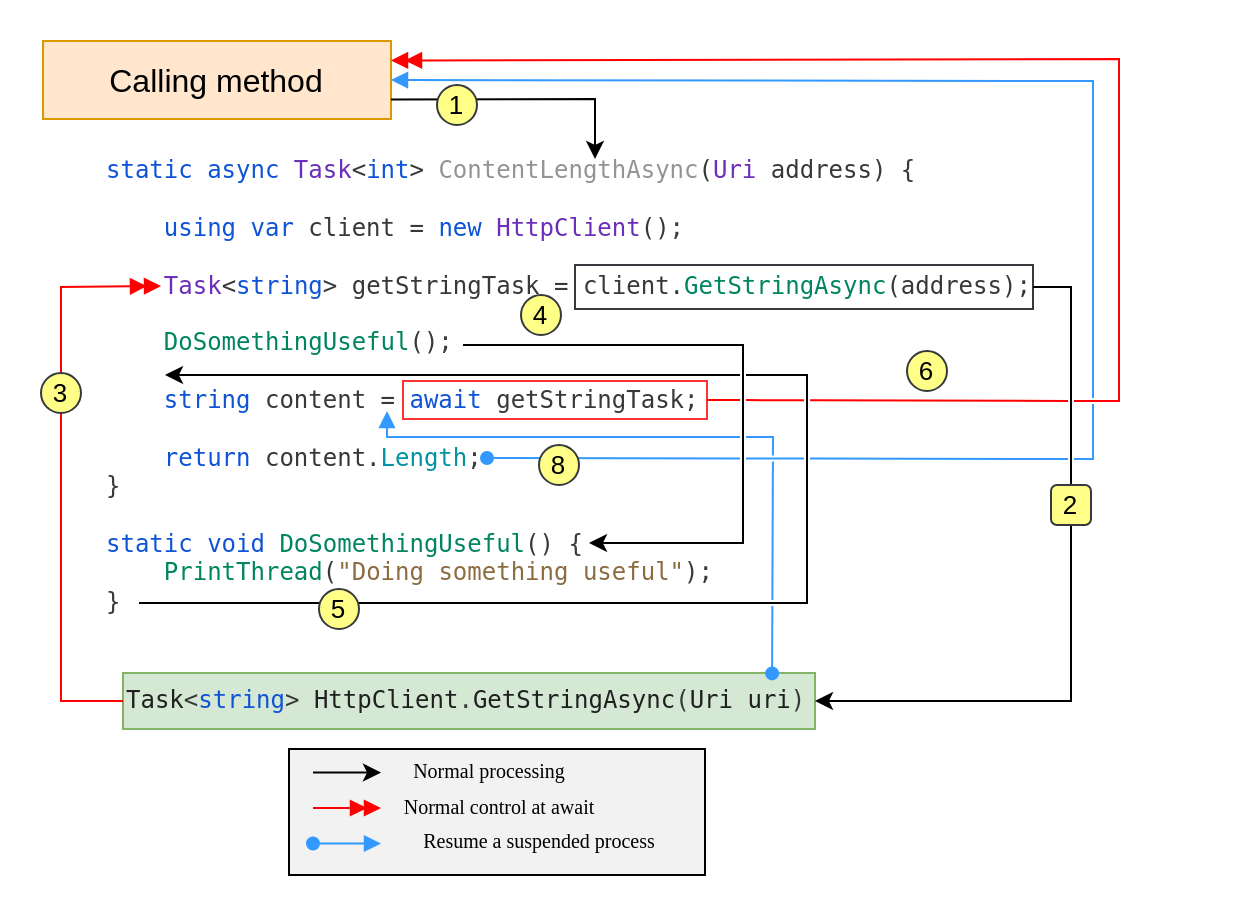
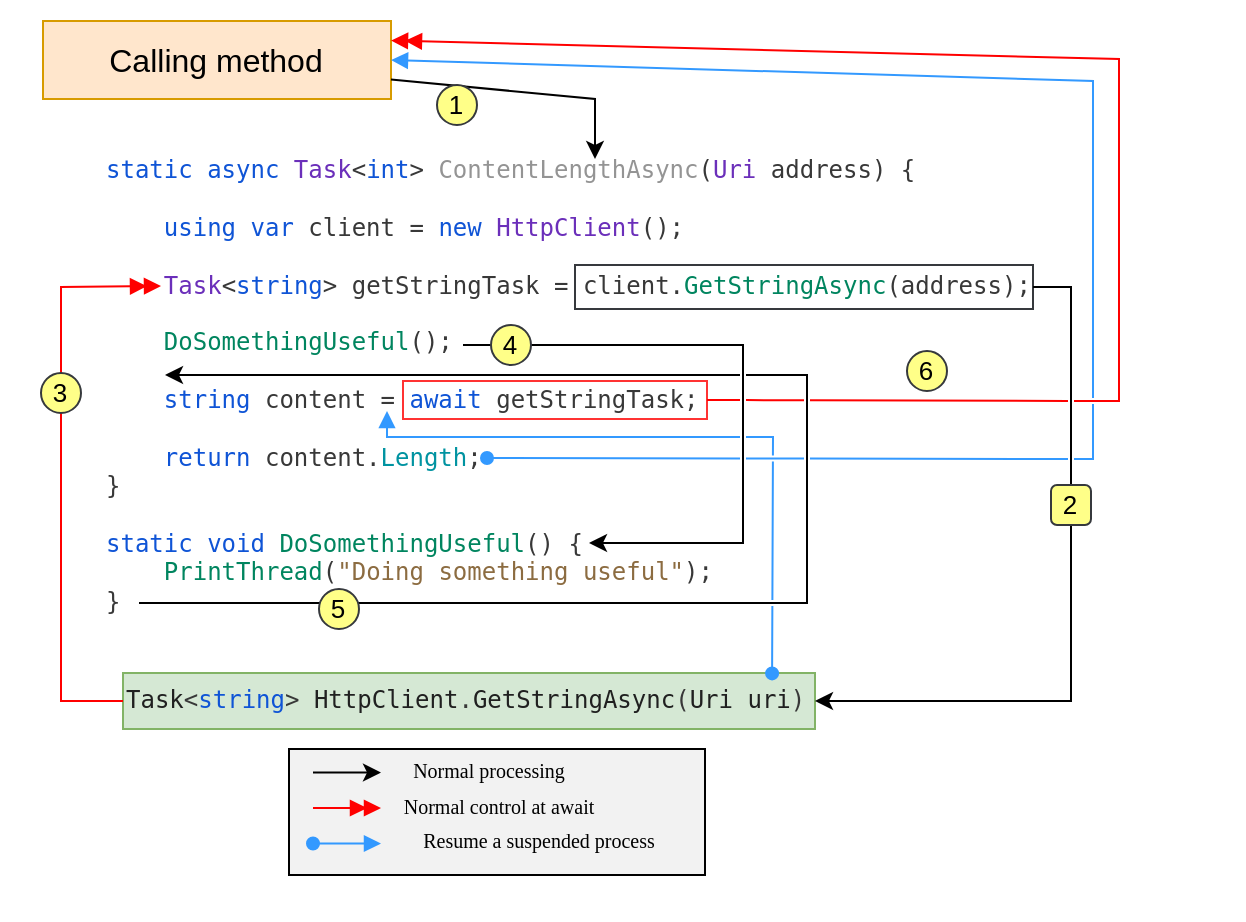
(217, 80) -> (217, 60)
(541, 315) -> (511, 345)
(559, 465) -> none
